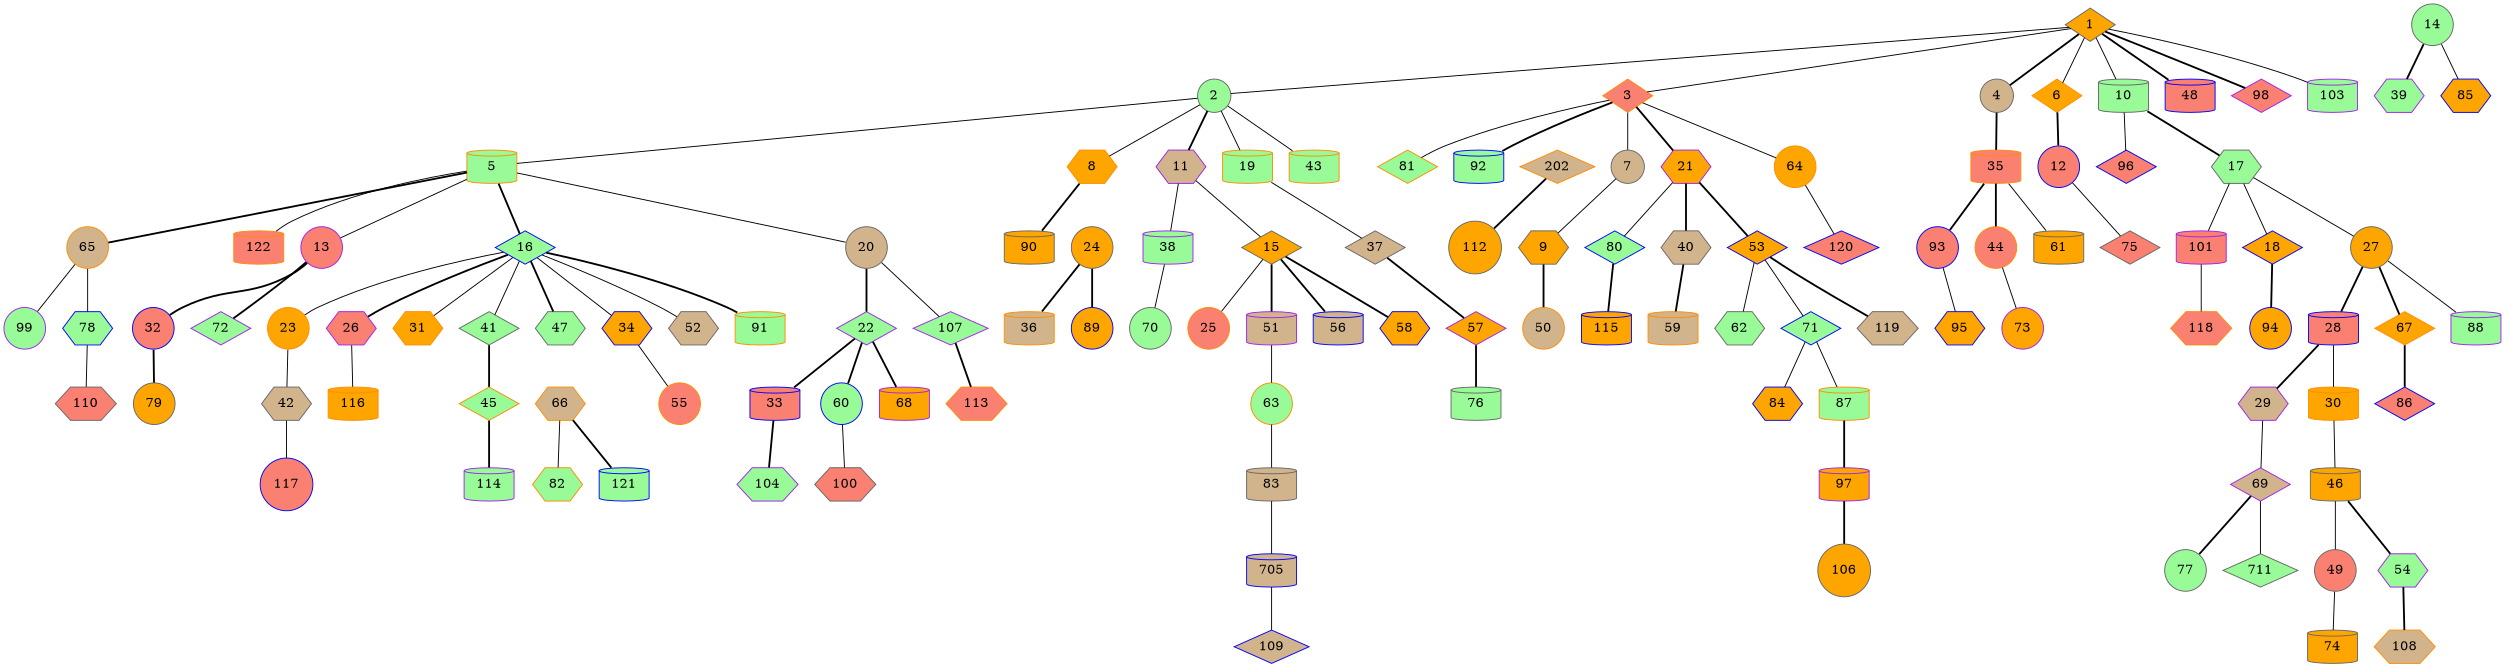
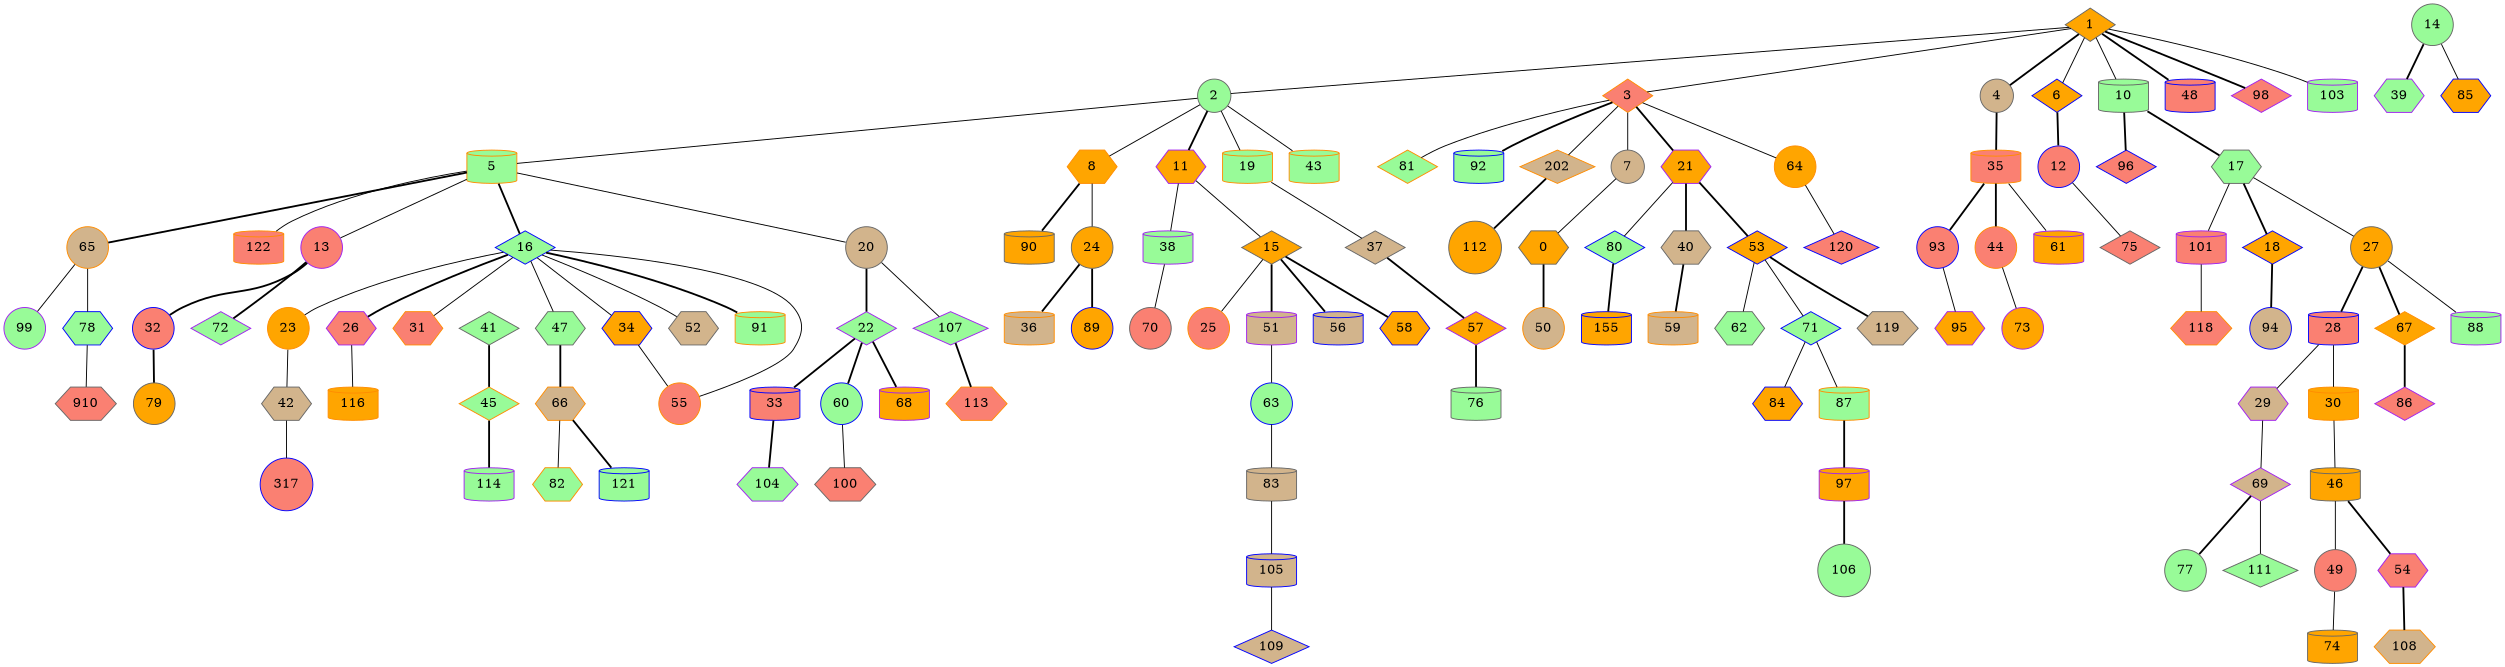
(2057, 96) -> (2057, 96)
none -> (1593, 131)
(2125, 132) -> (2125, 132)
(1181, 167) -> (1181, 167)
none -> (1092, 205)
(2255, 209) -> (2255, 209)
(1544, 248) -> (1544, 248)
(2059, 248) -> (2059, 248)
(542, 286) -> (542, 286)
(507, 288) -> (750, 283)
(418, 328) -> (418, 328)
(1150, 328) -> (1150, 328)
(1606, 328) -> (1606, 328)
(1960, 328) -> (1960, 328)
(2271, 328) -> (2271, 328)
none -> (560, 366)
(2298, 367) -> (2298, 367)
(86, 404) -> (86, 404)
(1272, 404) -> (1272, 404)
(2405, 404) -> (2405, 404)
(287, 484) -> (287, 484)
(1272, 570) -> (1272, 570)
(1844, 570) -> (1844, 570)
(2260, 570) -> (2260, 570)
(2403, 570) -> (2403, 570)
